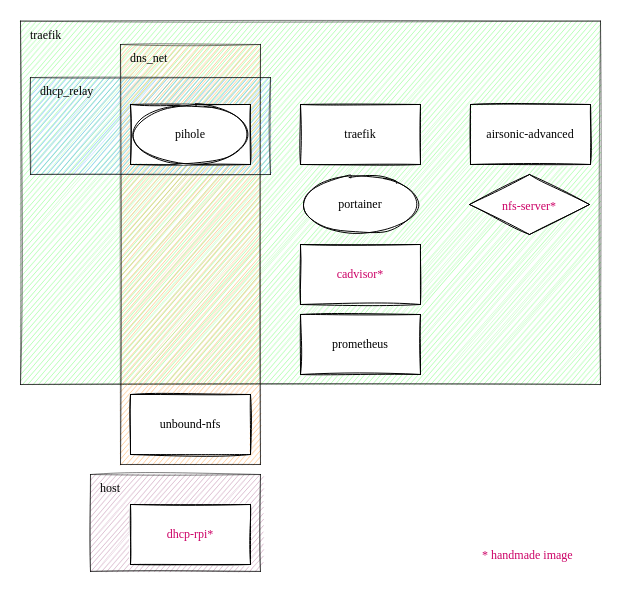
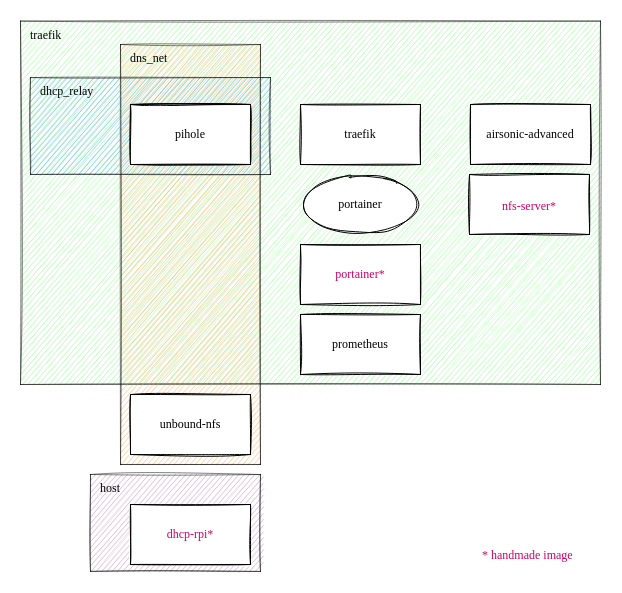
(191, 135) -> (191, 135)
(530, 205) -> (530, 205)
(361, 275) -> (361, 275)
